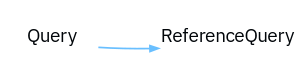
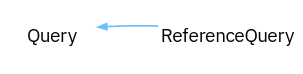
(124, 48) -> (133, 26)
